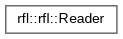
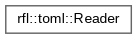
(61, 19) -> (69, 19)
